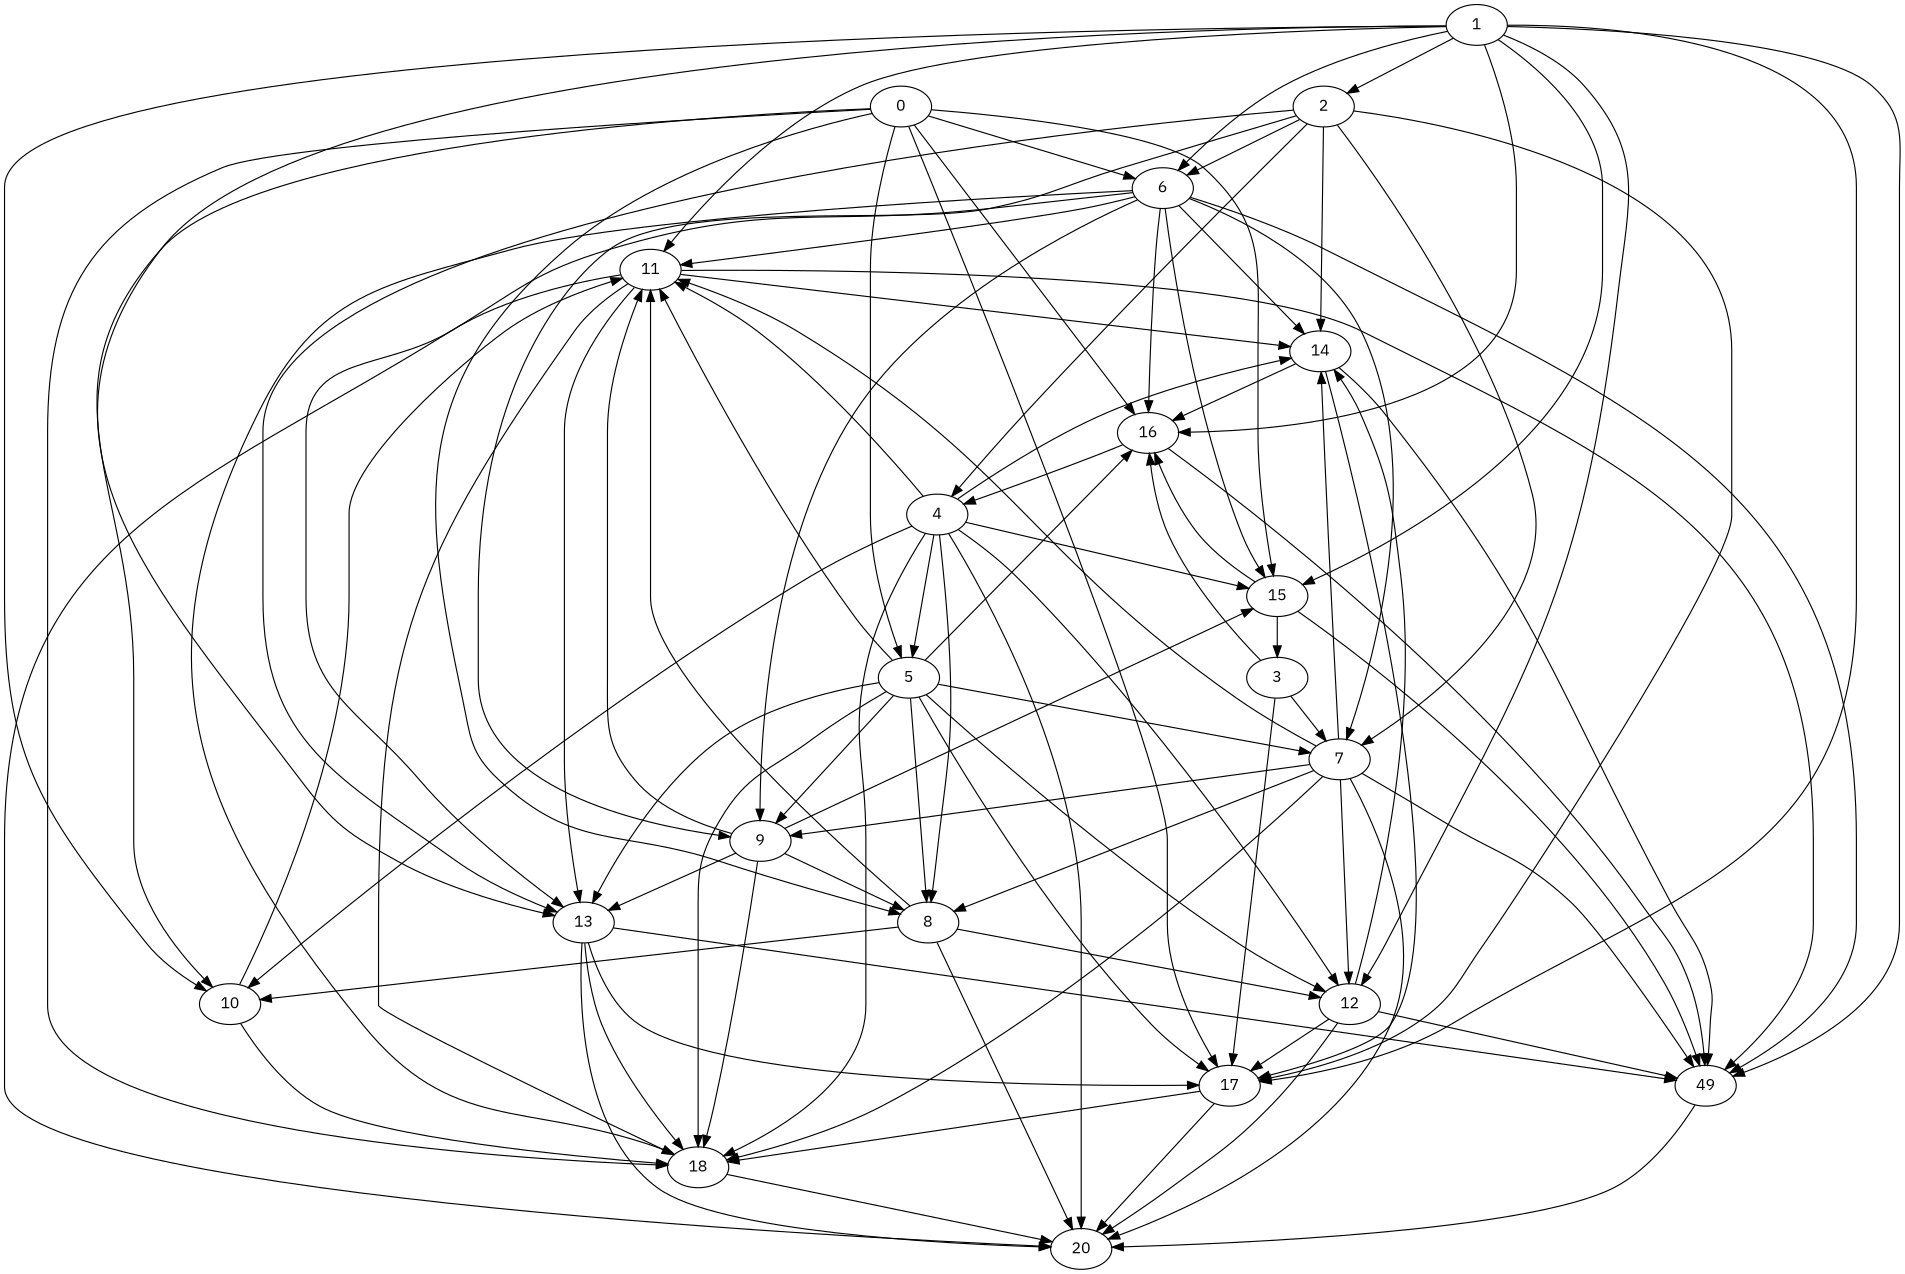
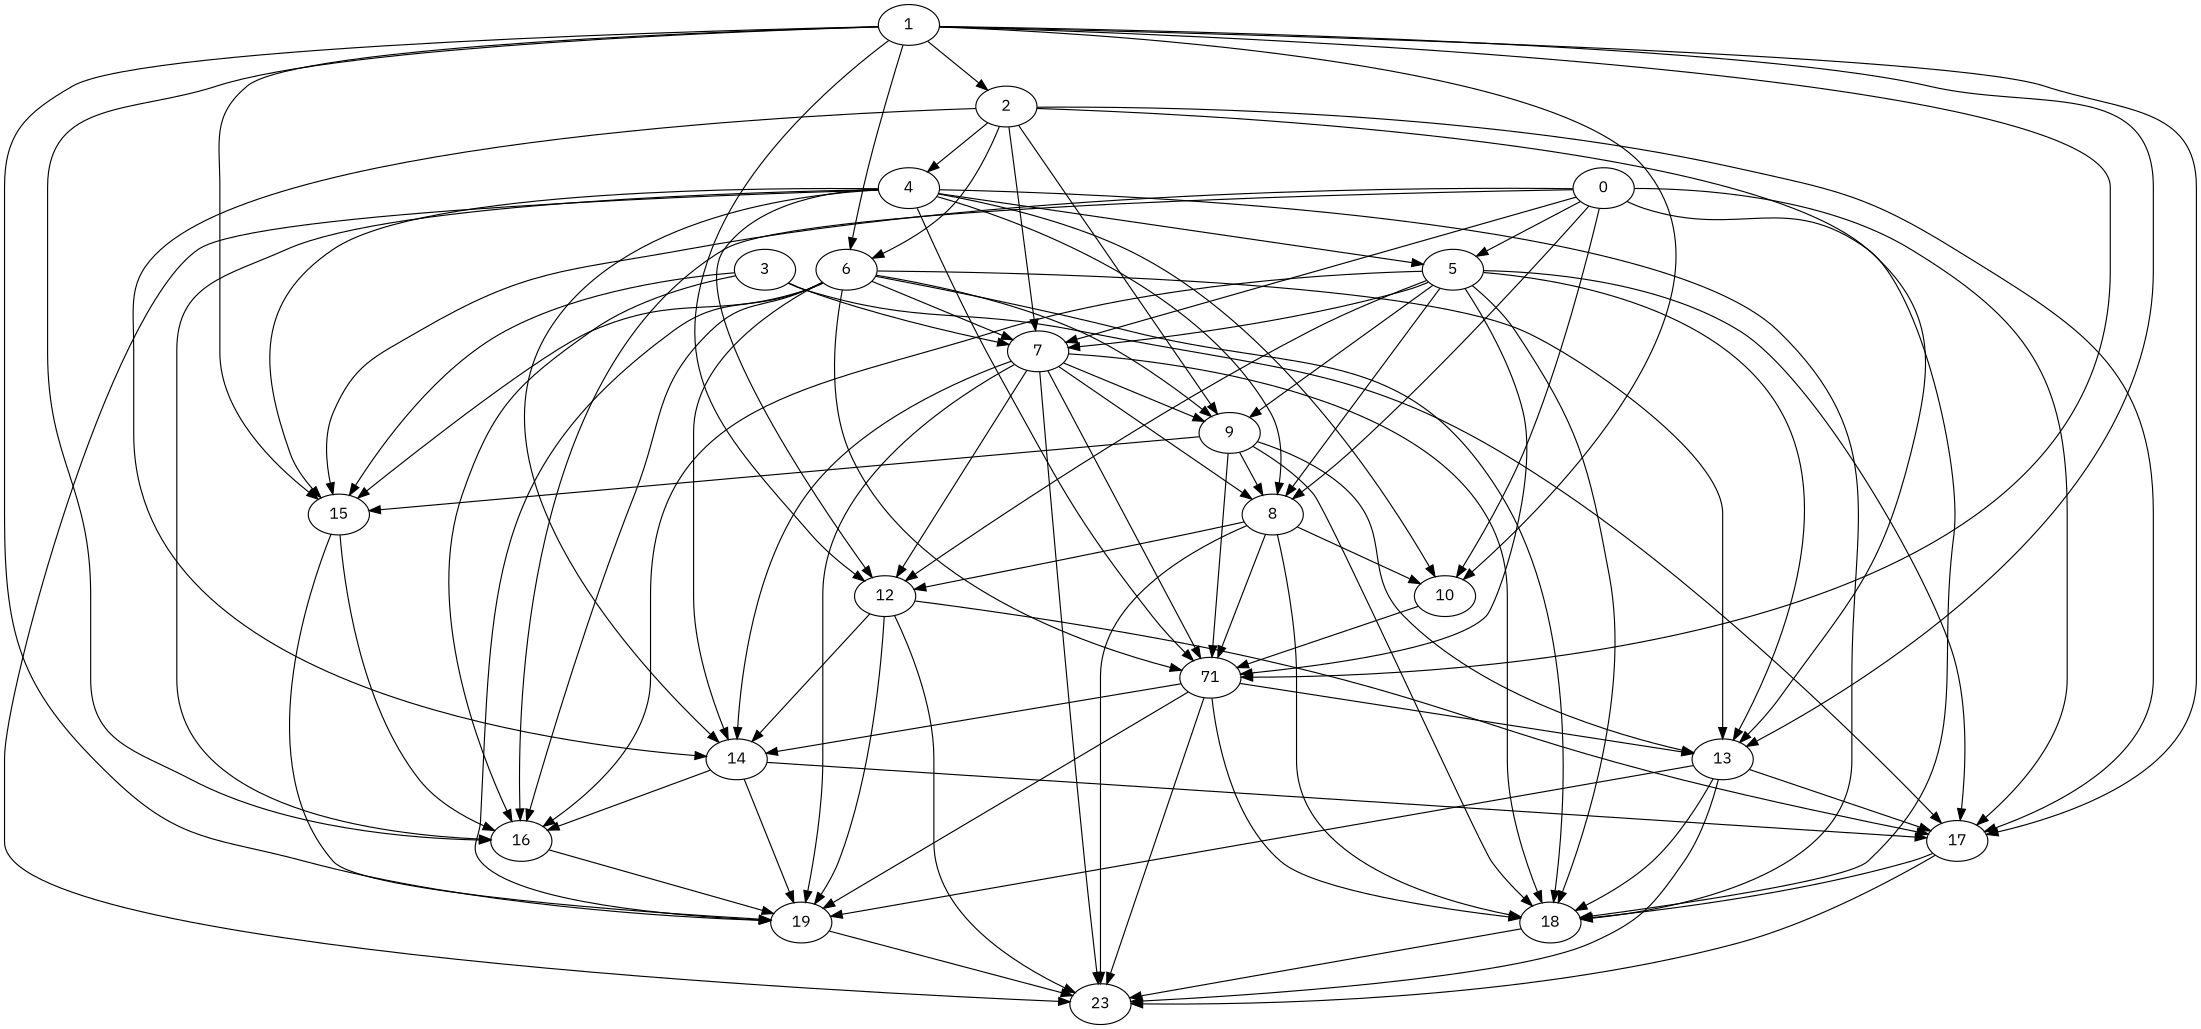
(1031, 147) -> (1326, 268)
(651, 270) -> (1210, 678)
(1056, 471) -> (181, 323)
(1277, 631) -> (515, 327)
(1706, 1086) -> (801, 923)
(429, 1136) -> (1301, 788)
(1081, 1249) -> (1100, 1004)
